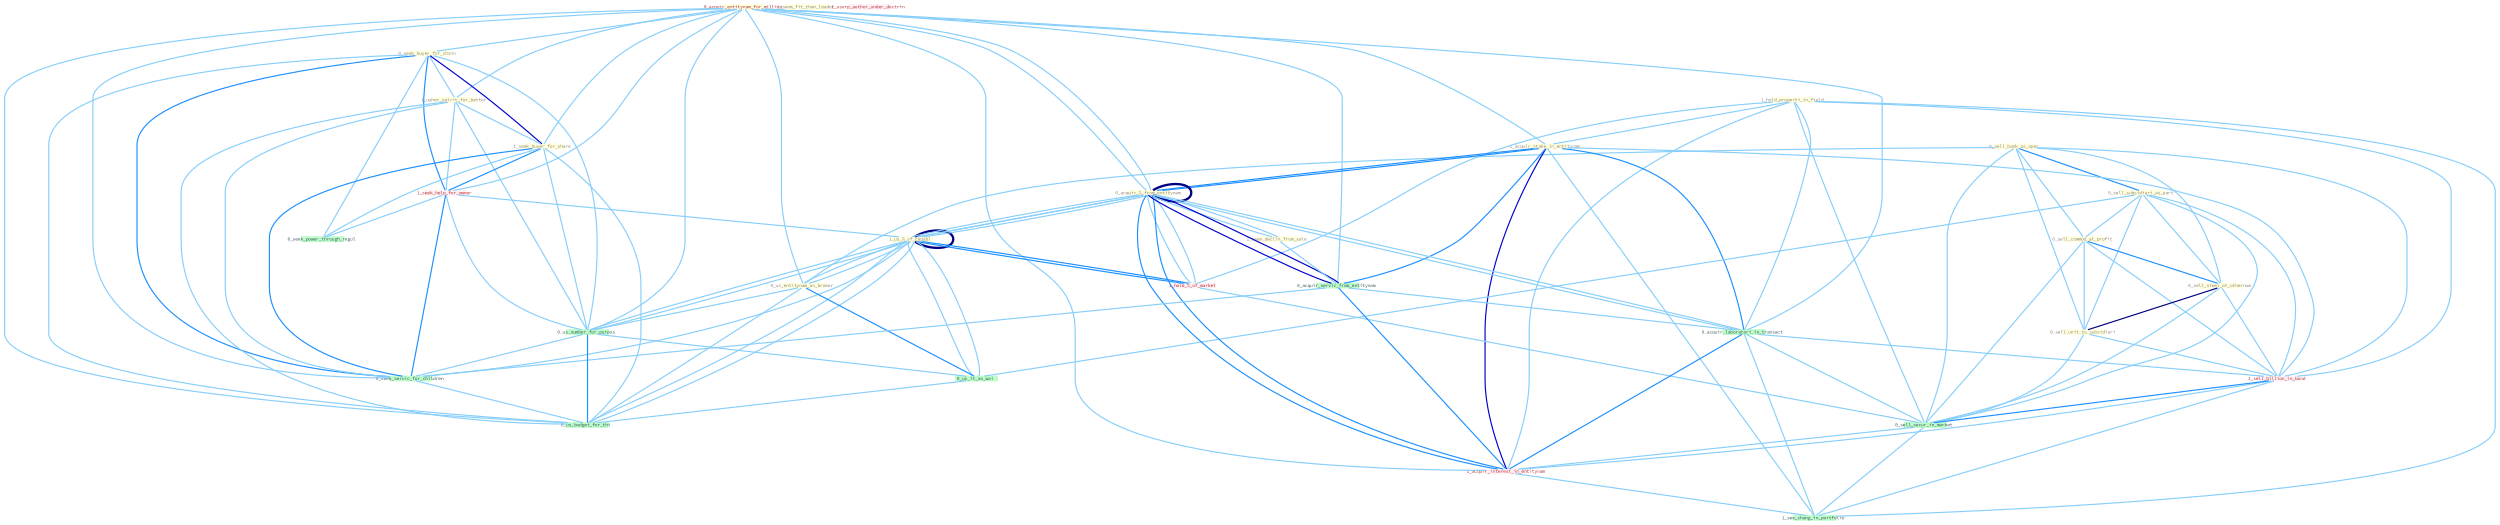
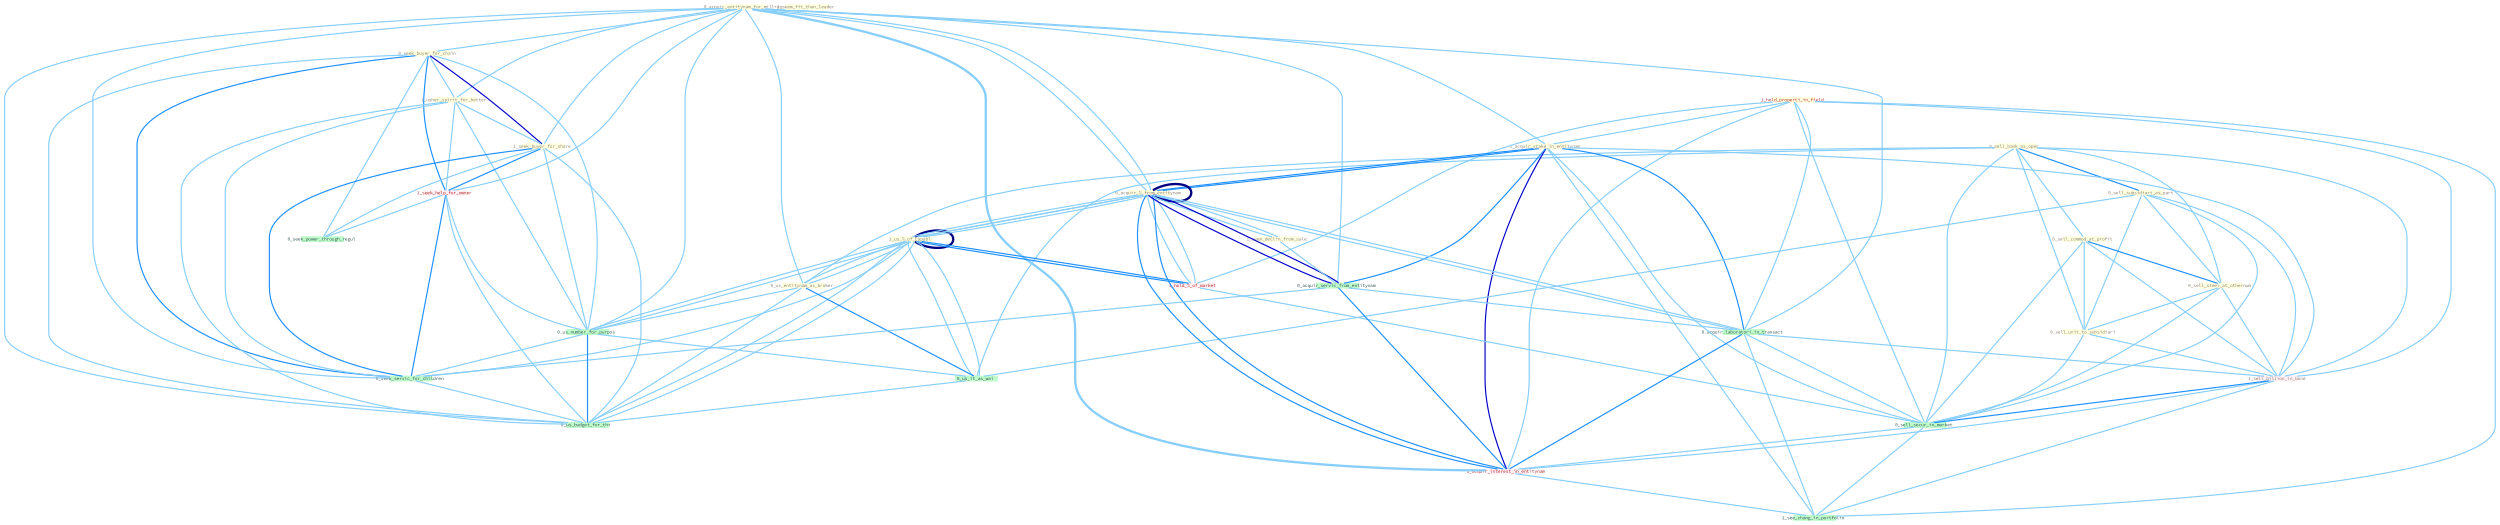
(744, 7) -> (744, 7)
(870, 7) -> none
(1794, 100) -> (1794, 100)
none -> (1436, 162)
(668, 215) -> (499, 319)
(2113, 216) -> none
(1061, 289) -> (1061, 289)
(2153, 309) -> (2153, 309)
none -> (1713, 335)
(2278, 379) -> (2278, 379)
